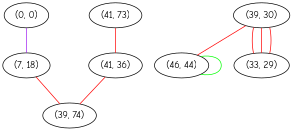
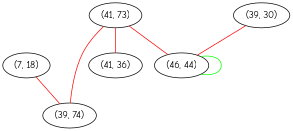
(26, 15) -> none
none -> (148, 40)
(262, 65) -> none
(93, 90) -> (79, 61)
